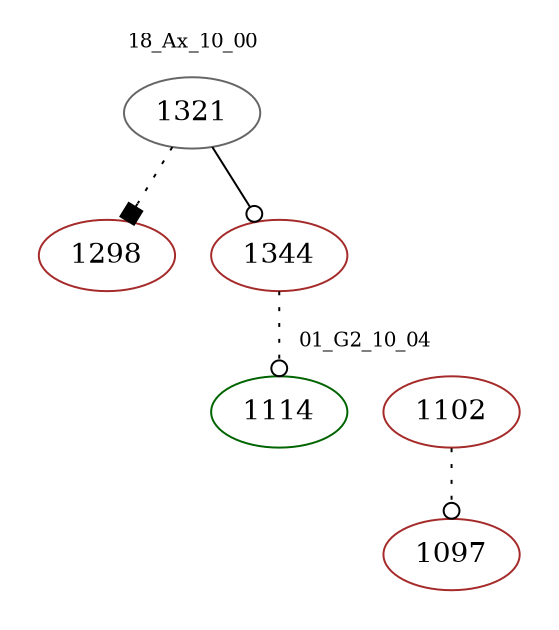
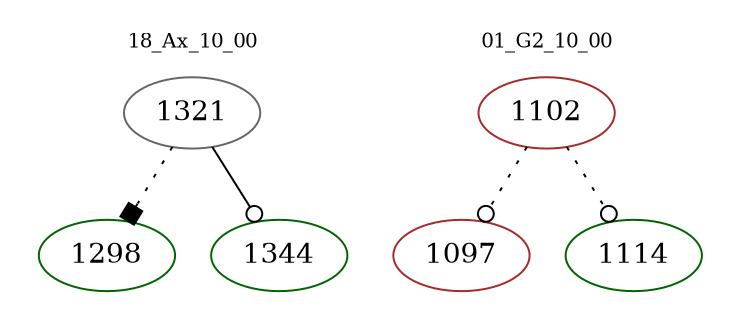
(107, 255) -> (107, 255)
(279, 255) -> (279, 255)
(279, 336) -> (586, 177)
(365, 342) -> (548, 43)
